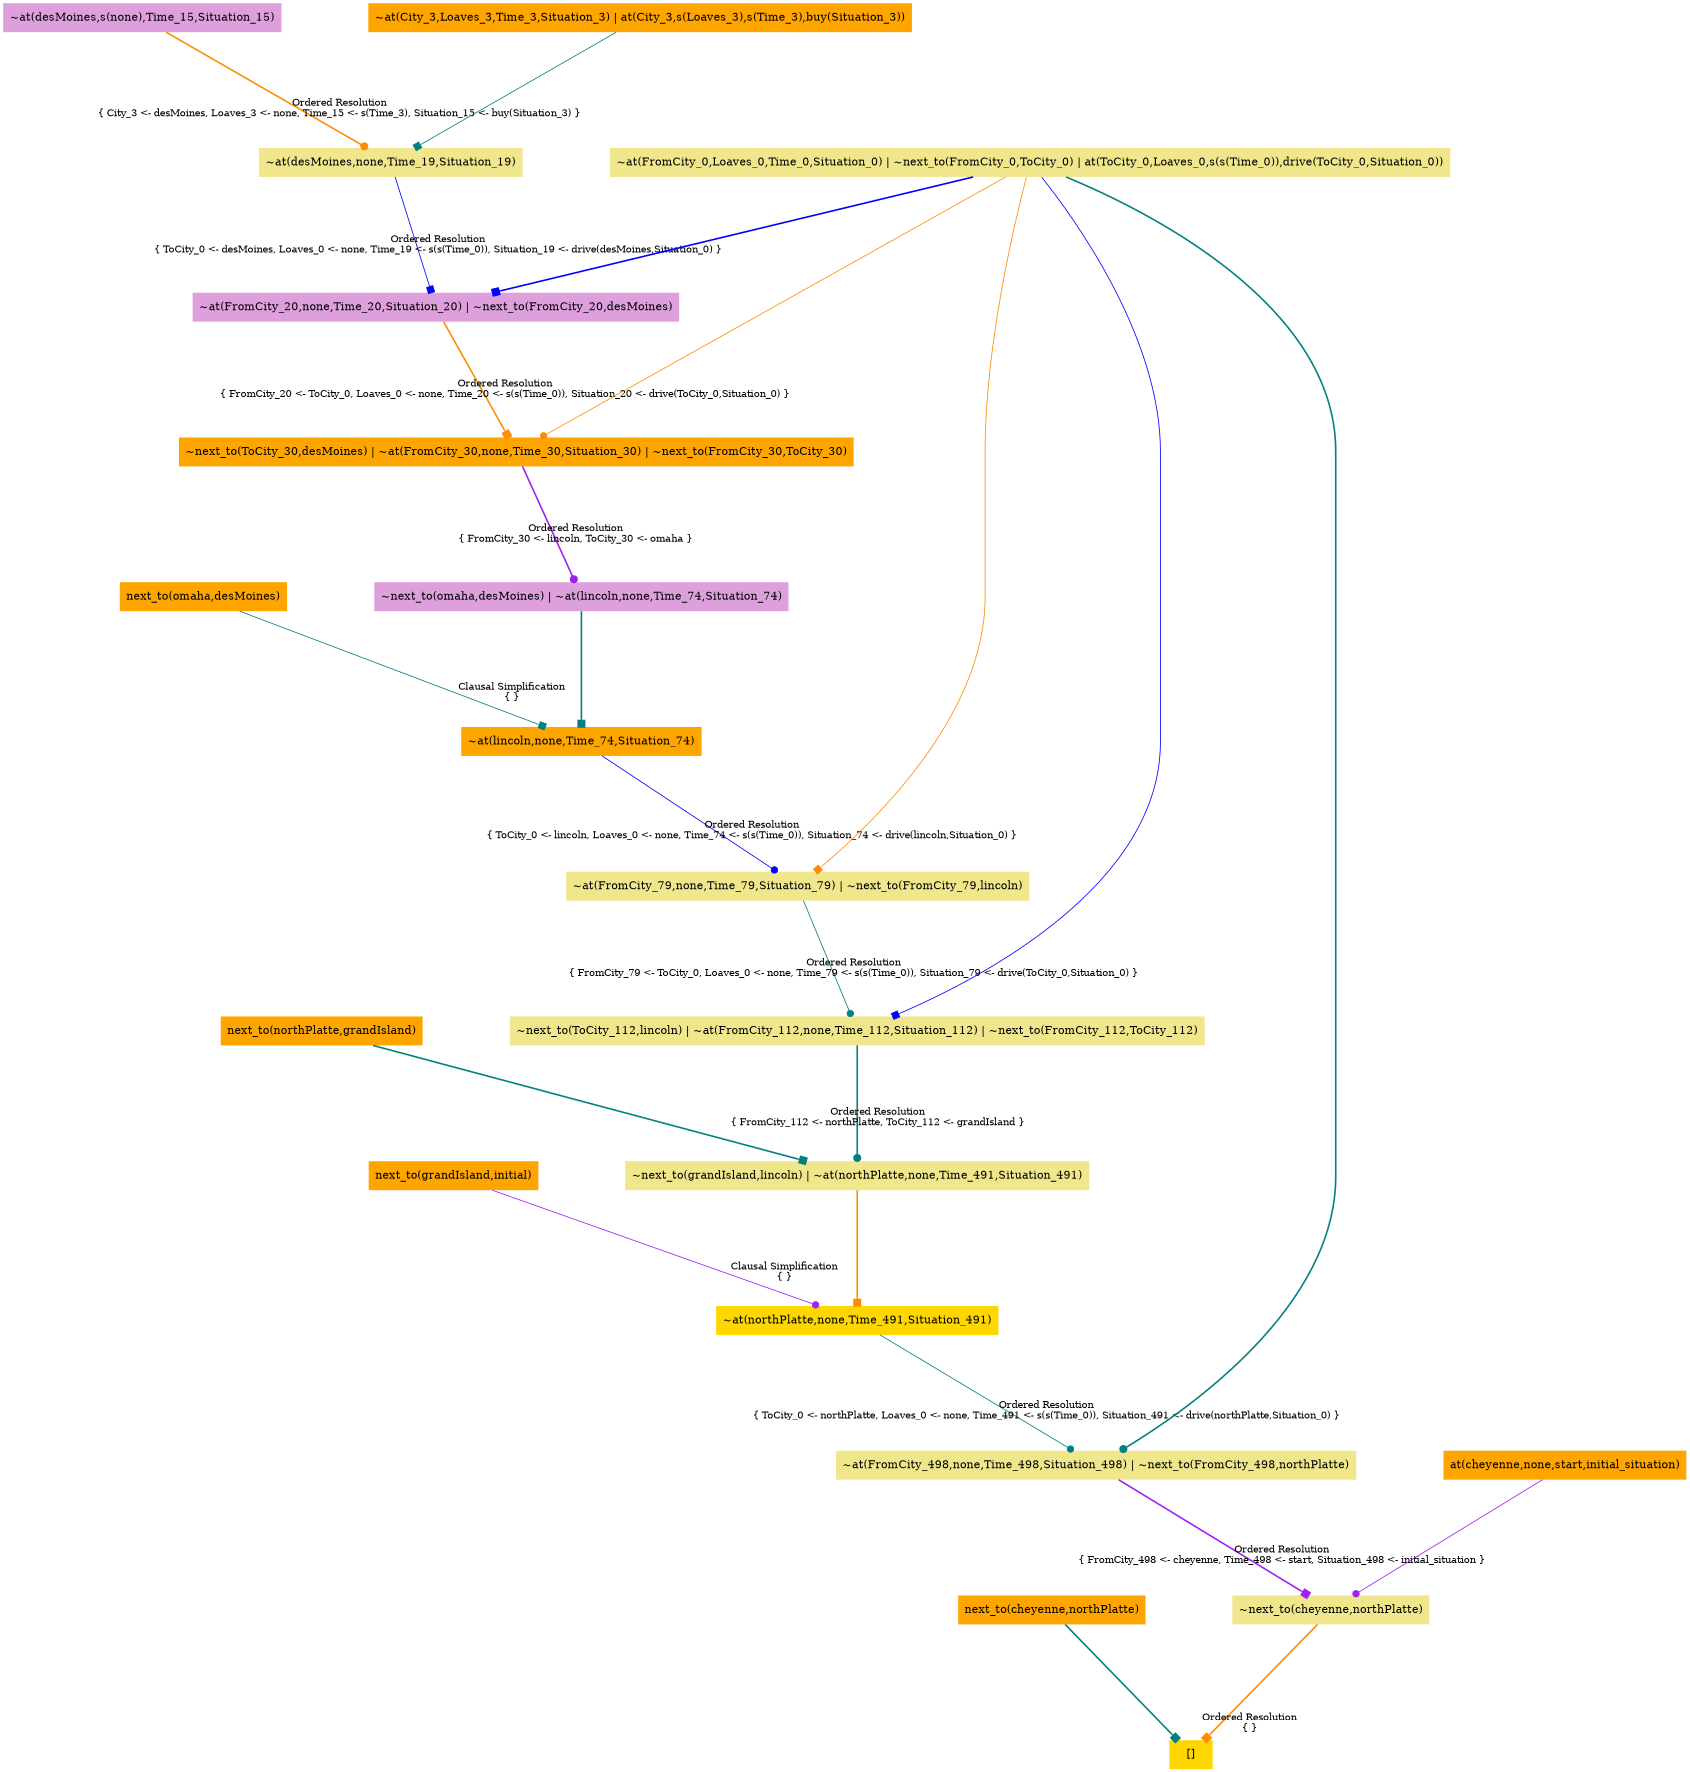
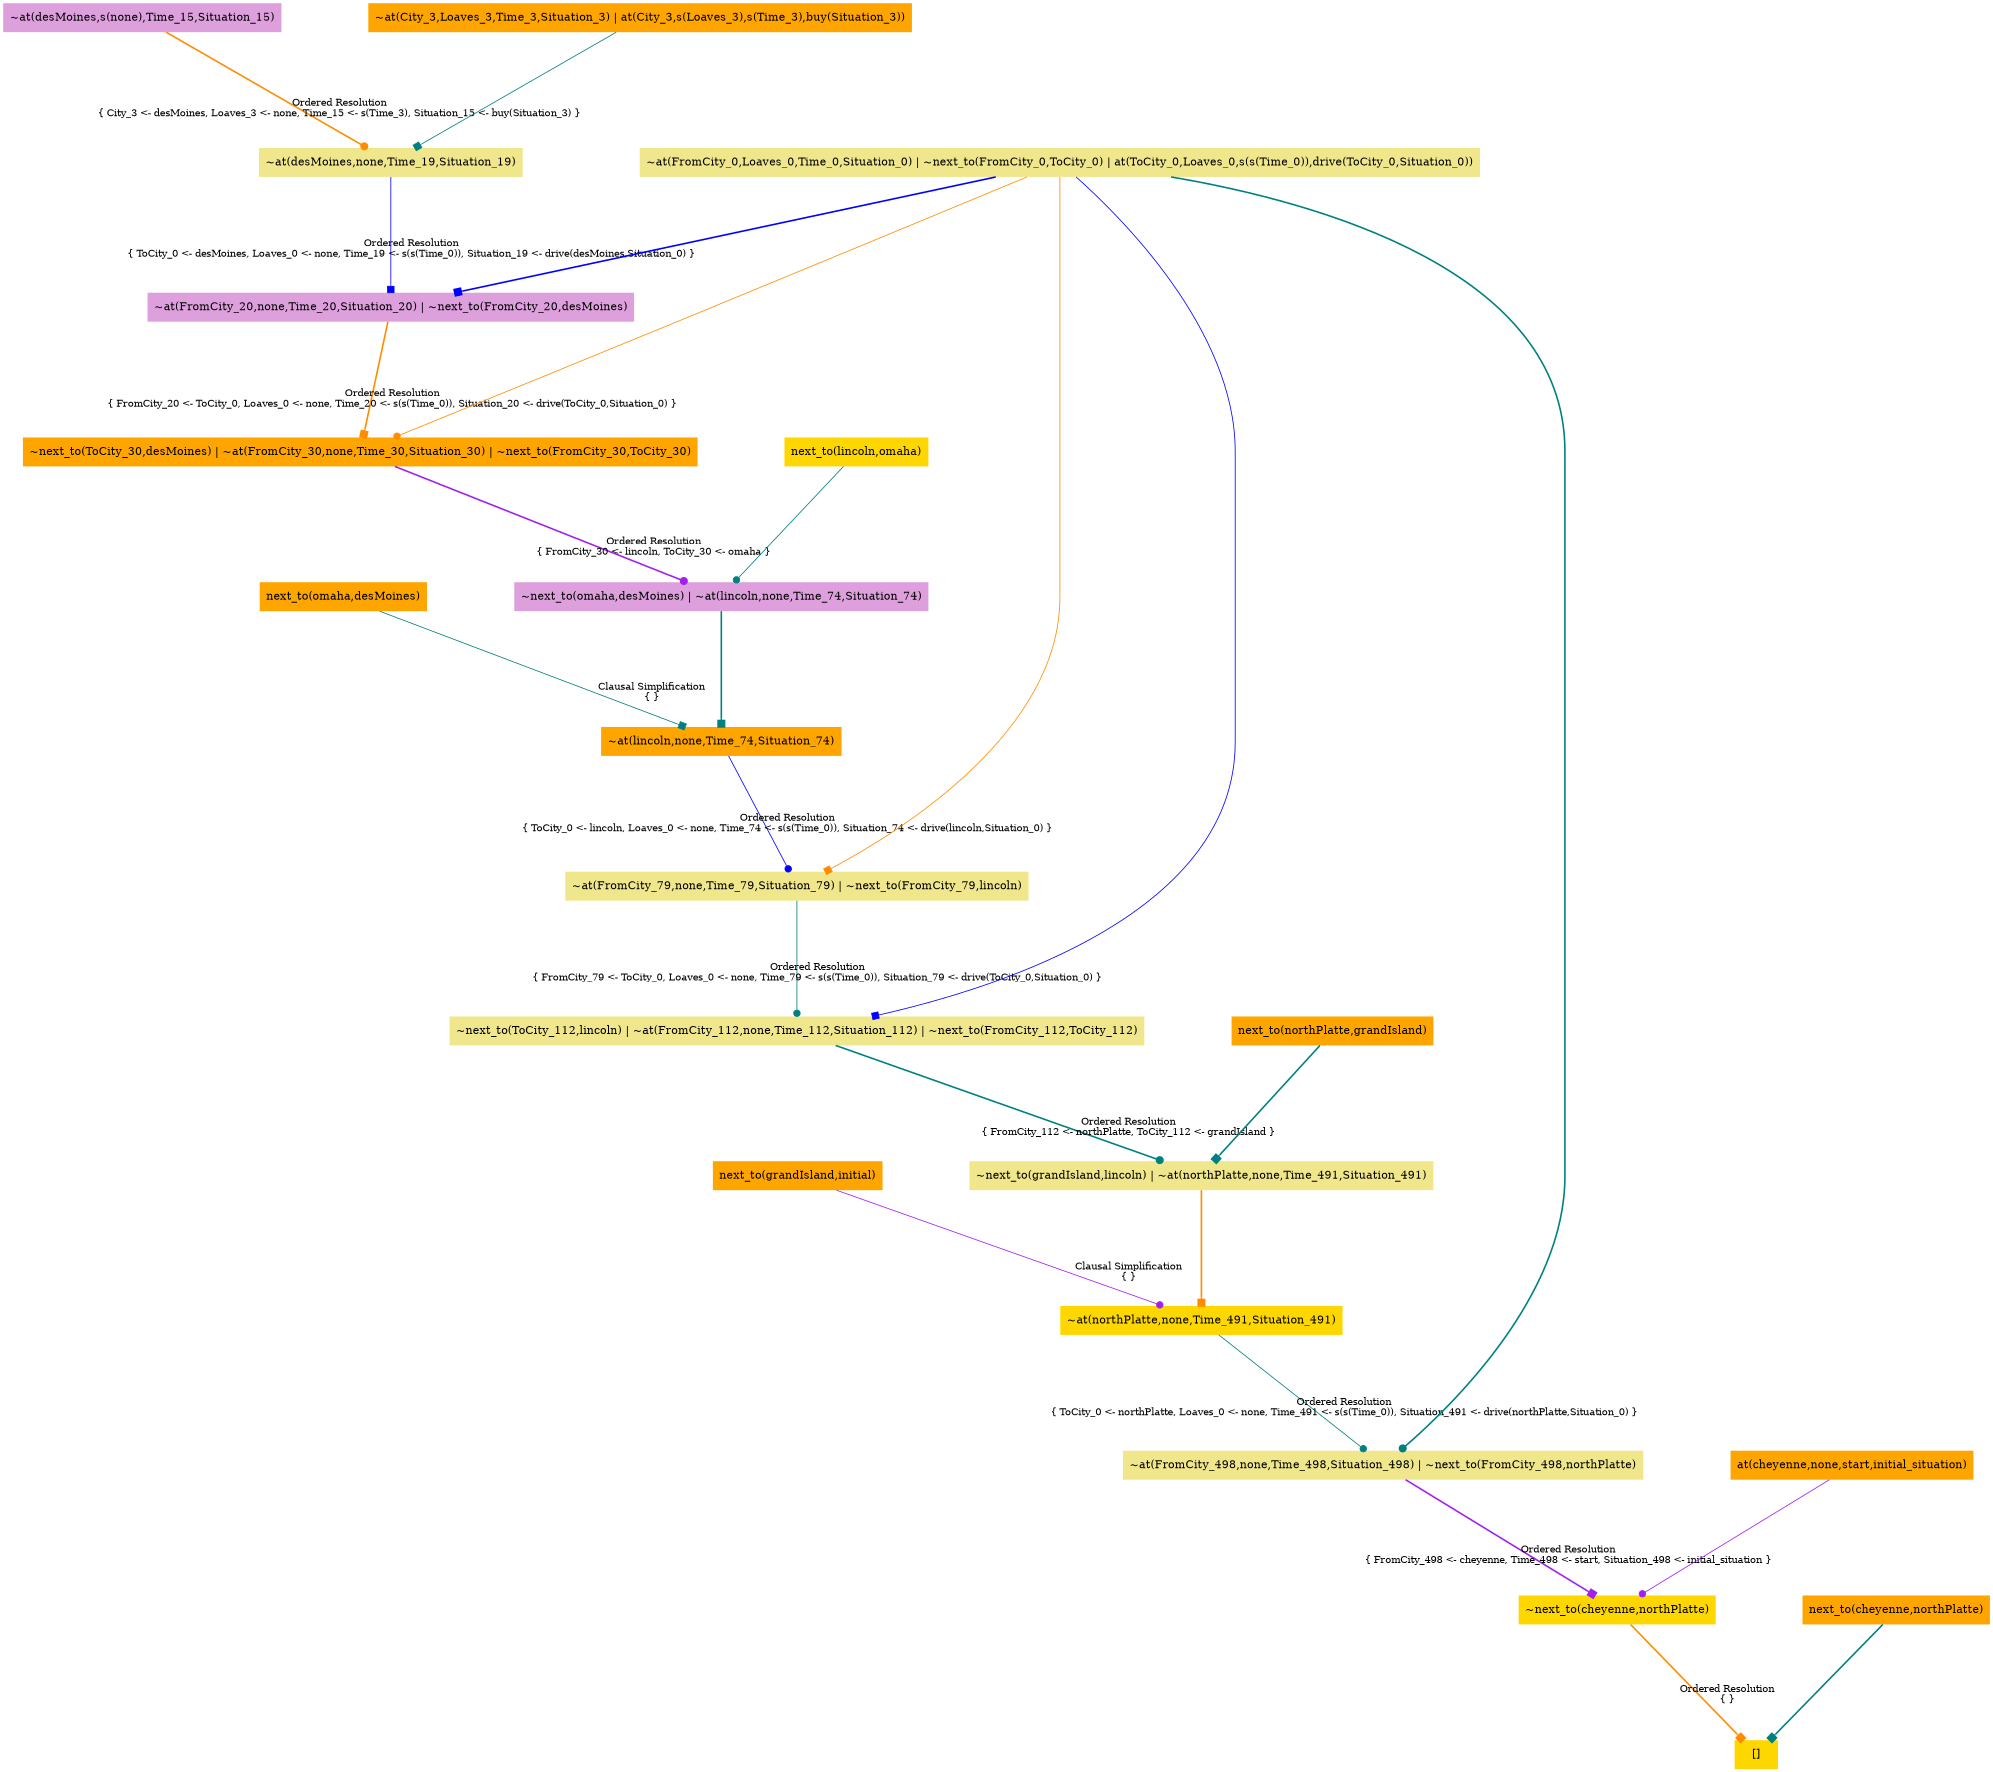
none -> (856, 452)
(1331, 1610) -> (1617, 1610)
